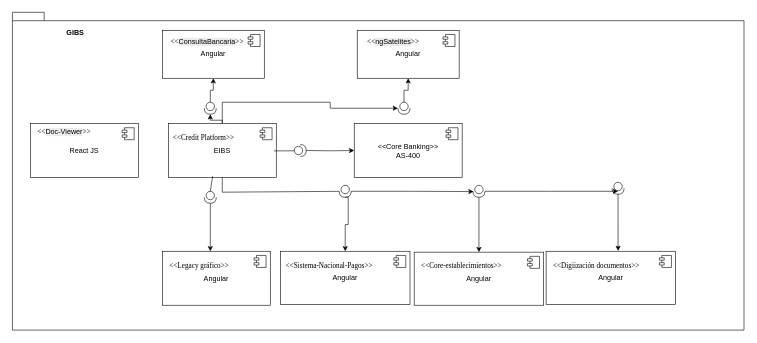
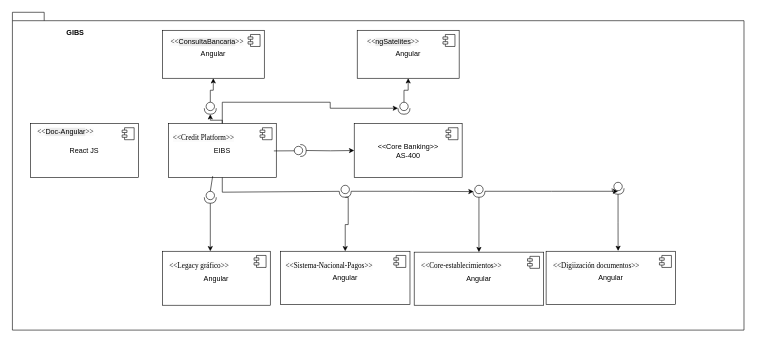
(65, 132) -> (67, 132)
